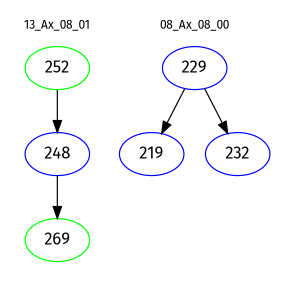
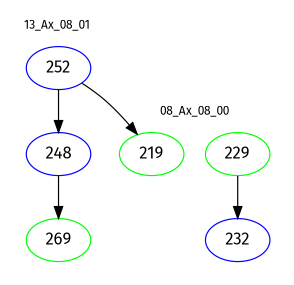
(57, 68) -> (59, 68)
(195, 68) -> (238, 154)
(176, 106) -> (118, 112)
(152, 154) -> (152, 154)
